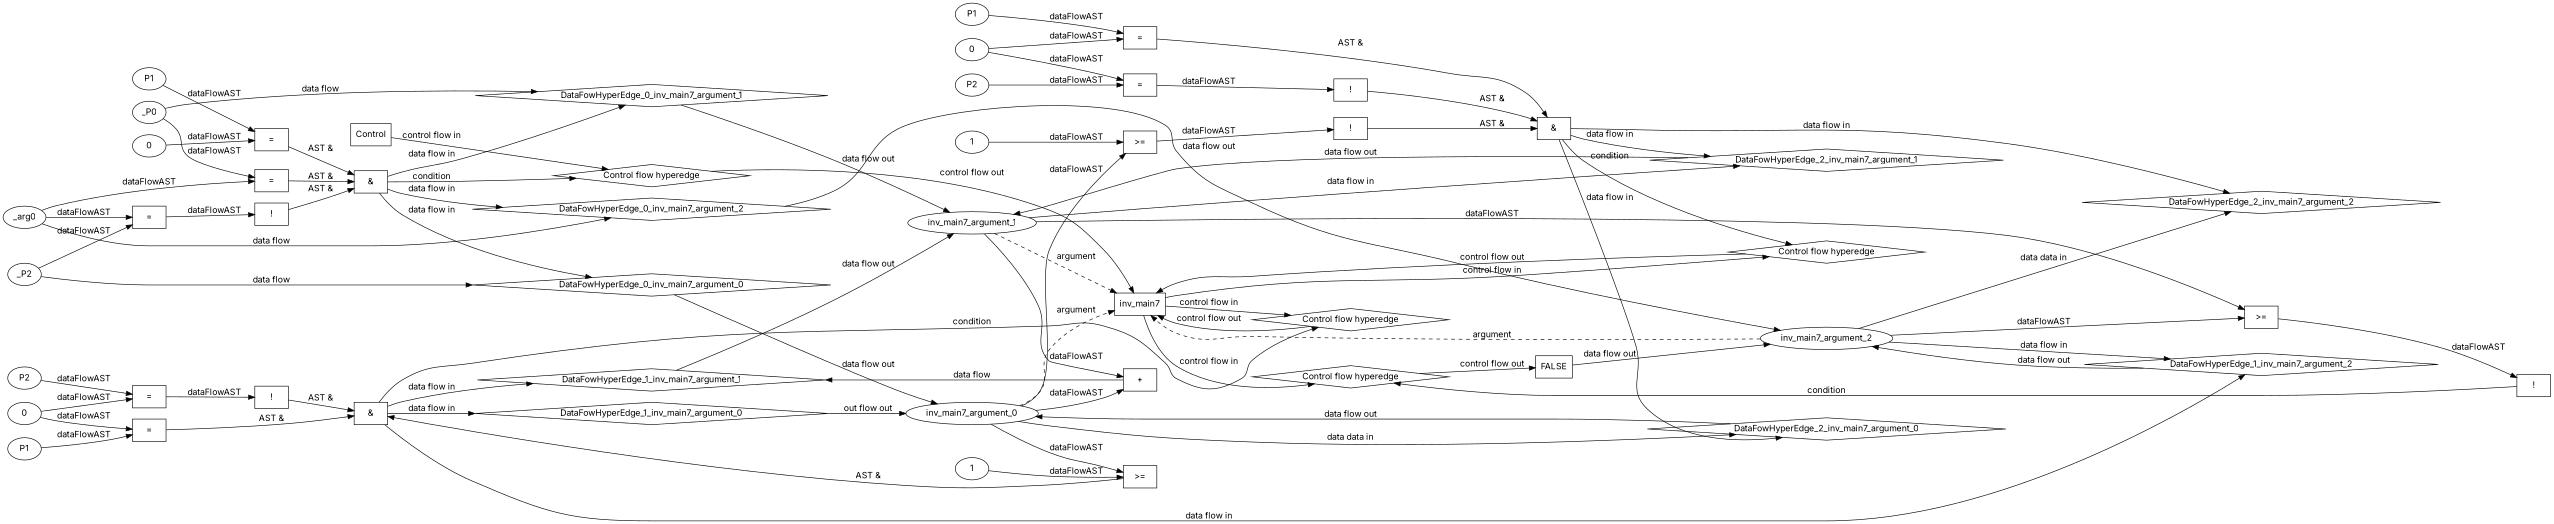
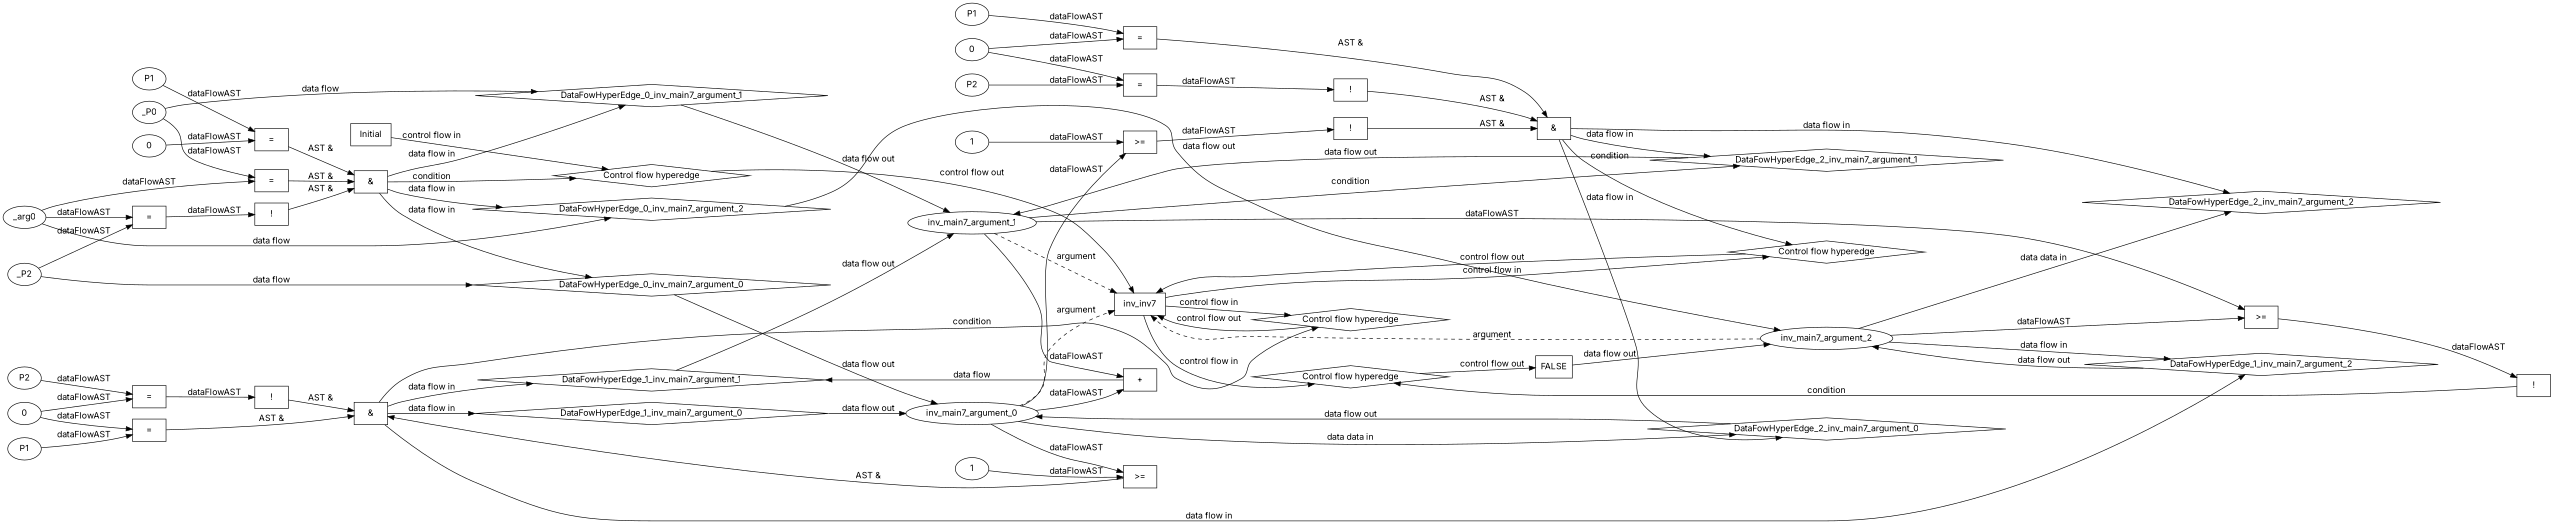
(371, 135) -> (371, 135)
(1351, 182) -> (1351, 182)
(1140, 304) -> (1140, 304)
(868, 409) -> (868, 409)
